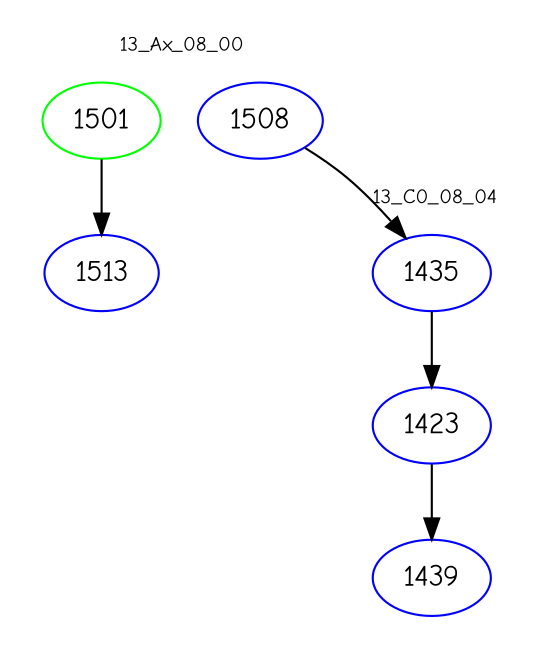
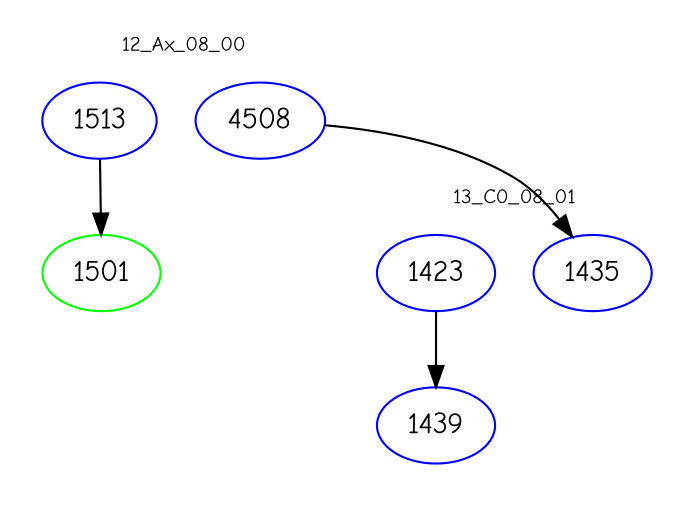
(182, 46) -> (184, 46)
(260, 121) -> (260, 121)
(102, 186) -> (100, 186)
(435, 198) -> (514, 198)
(432, 339) -> none
